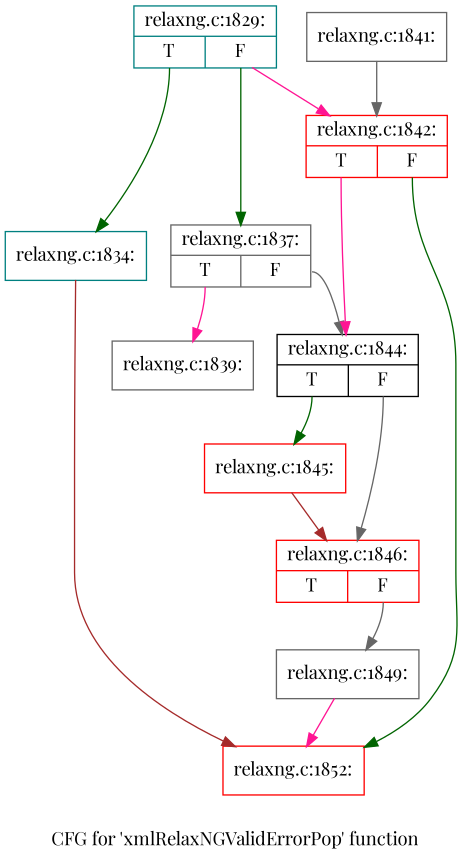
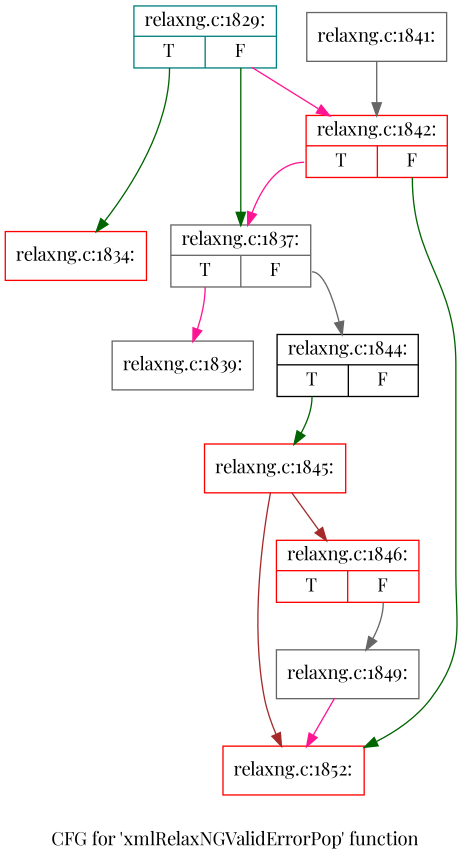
(342, 250) -> (271, 179)
(76, 256) -> (76, 256)
(377, 463) -> none
(75, 545) -> (258, 614)
